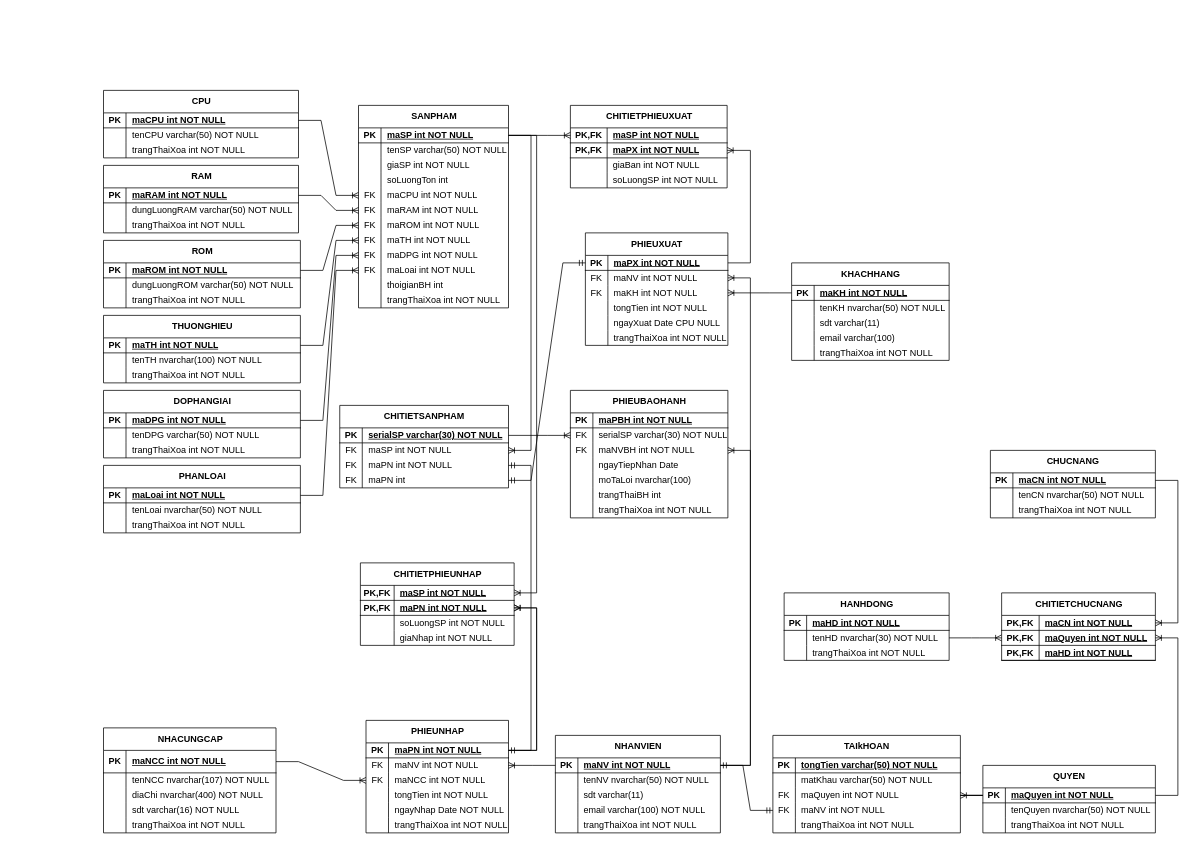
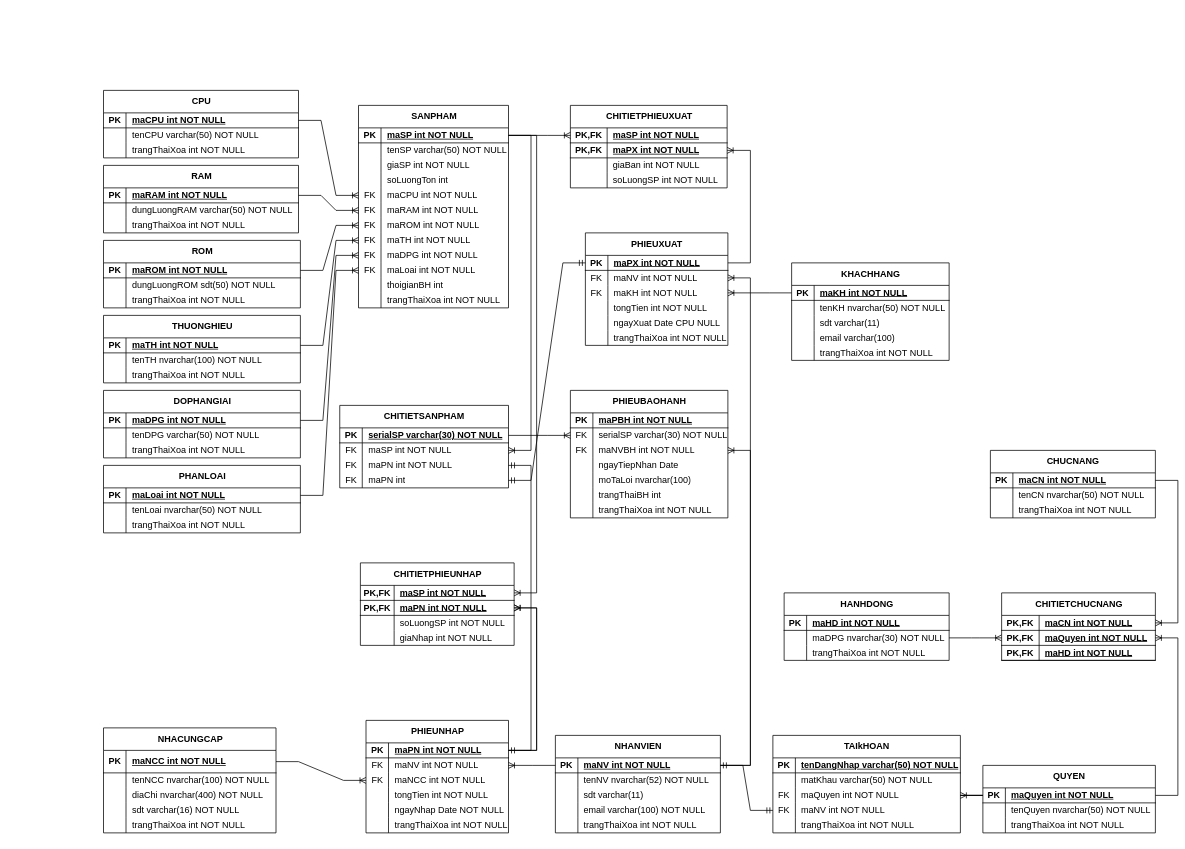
(212, 285) -> (202, 285)
(877, 638) -> (877, 638)
(870, 765) -> (879, 765)
(202, 780) -> (202, 780)
(648, 780) -> (648, 780)
